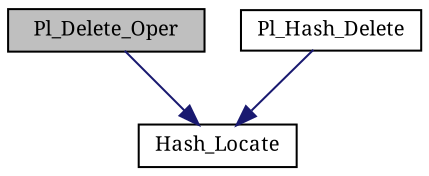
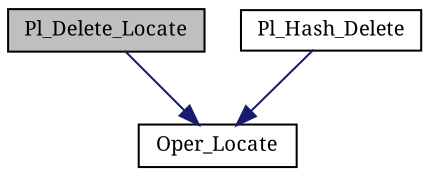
(106, 30) -> (106, 30)
(218, 146) -> (218, 146)
